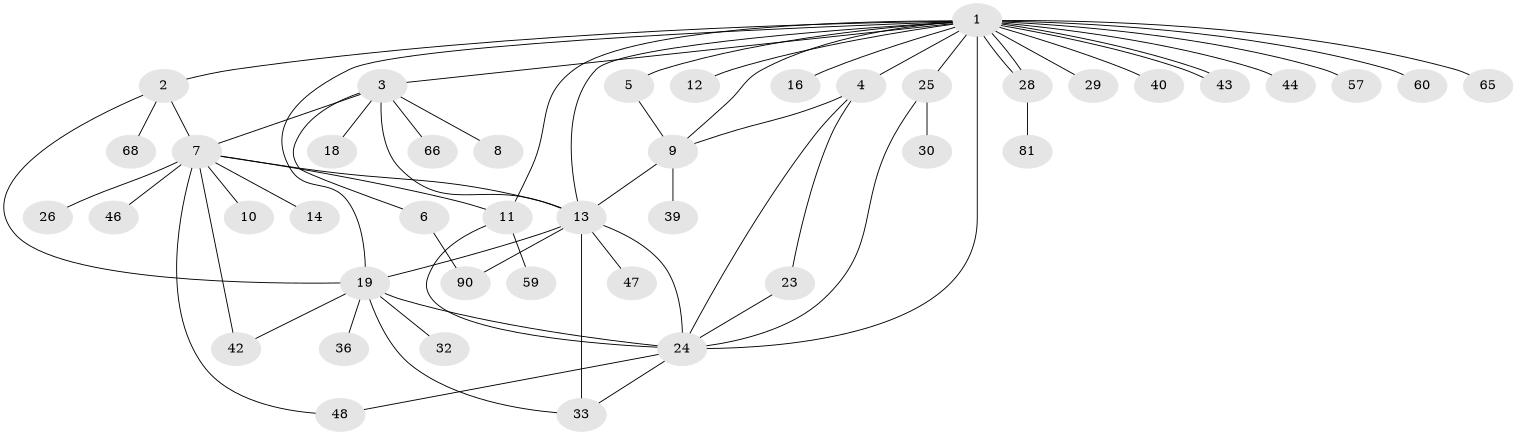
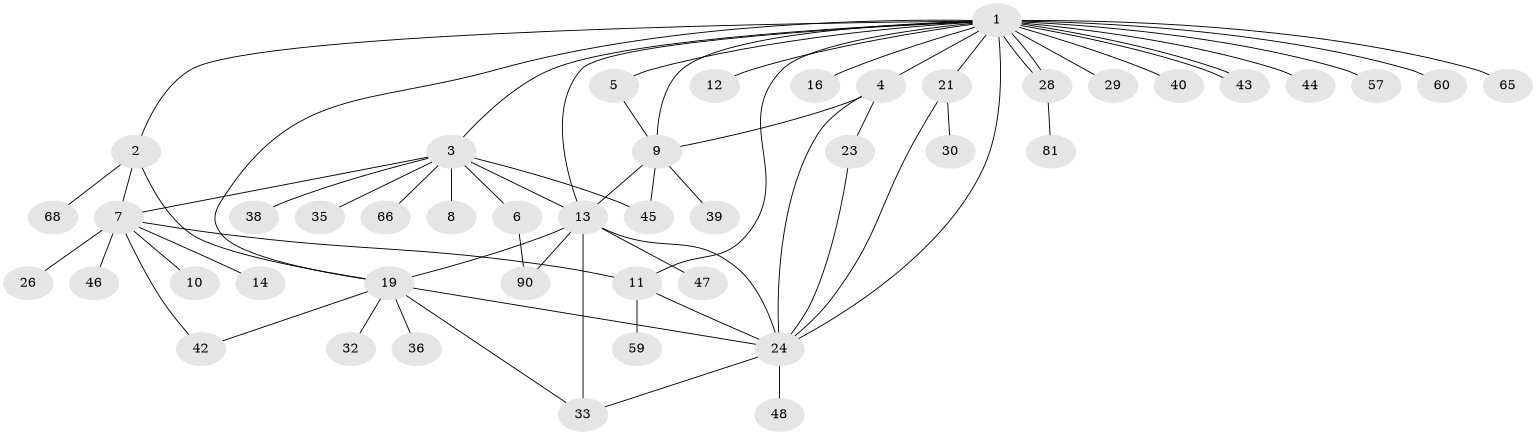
(927, 86) -> (947, 86)
(332, 152) -> (254, 218)
(392, 178) -> none
none -> (320, 218)
none -> (649, 218)
(186, 330) -> none
